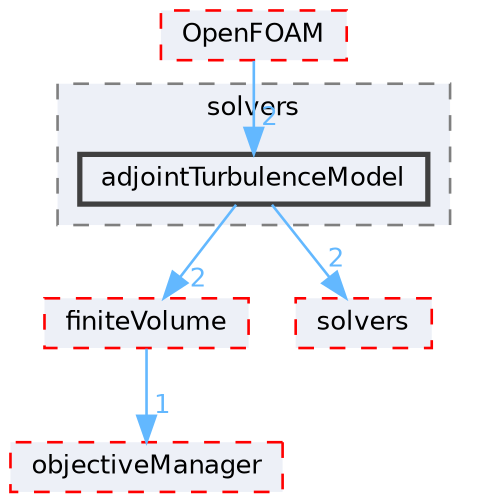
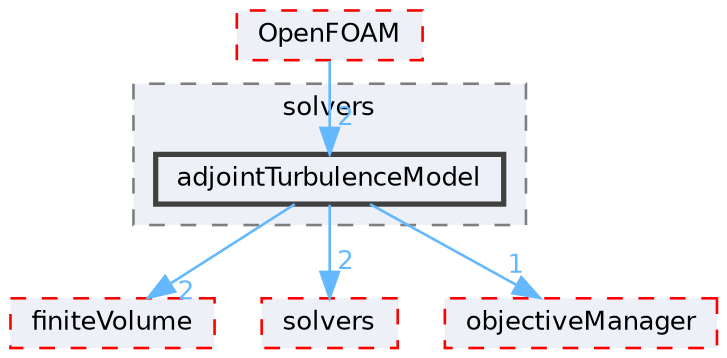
(147, 382) -> (443, 244)
